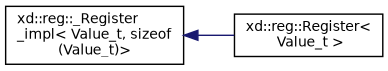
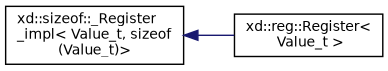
(95, 35) -> (95, 35)
